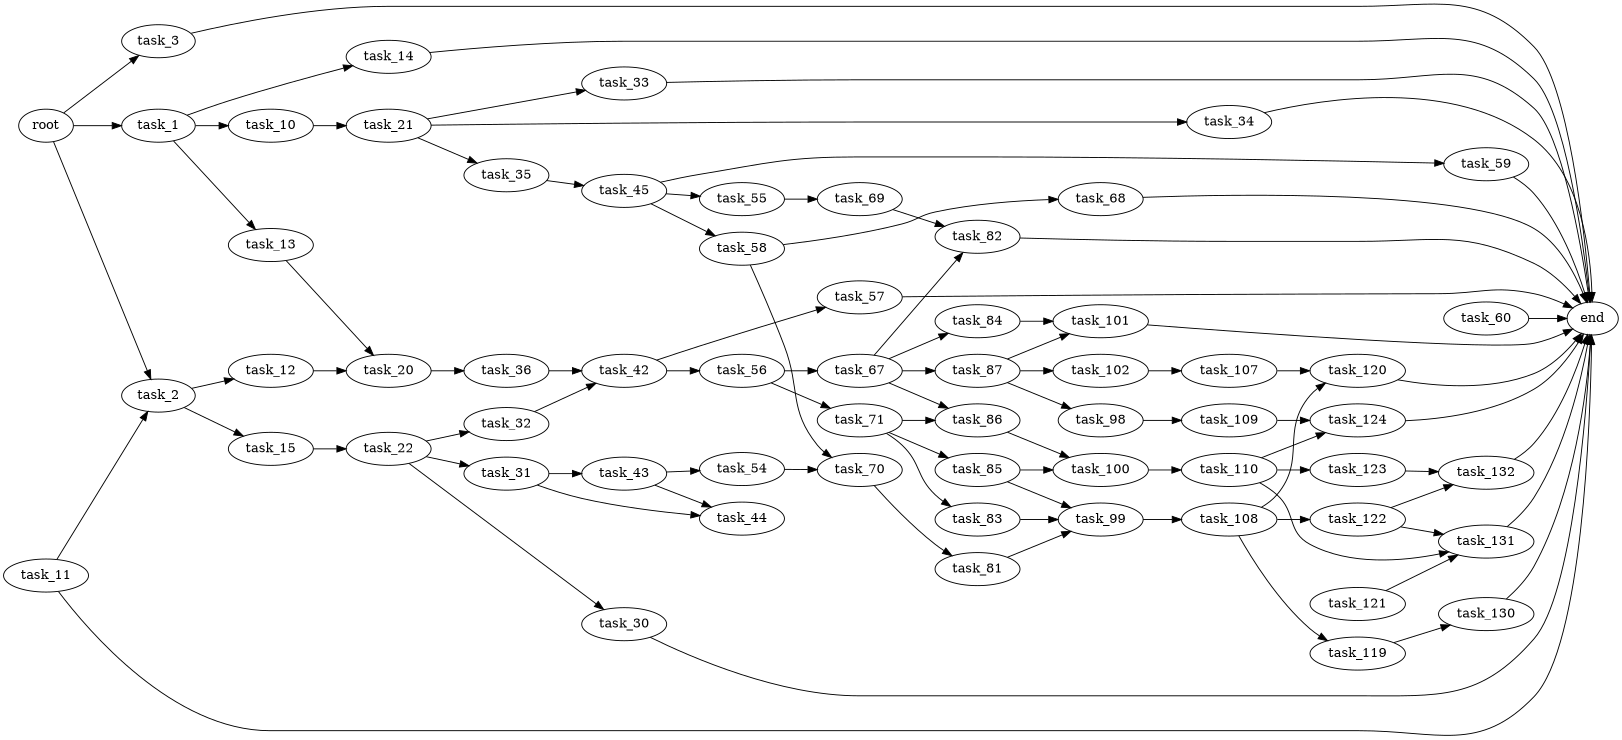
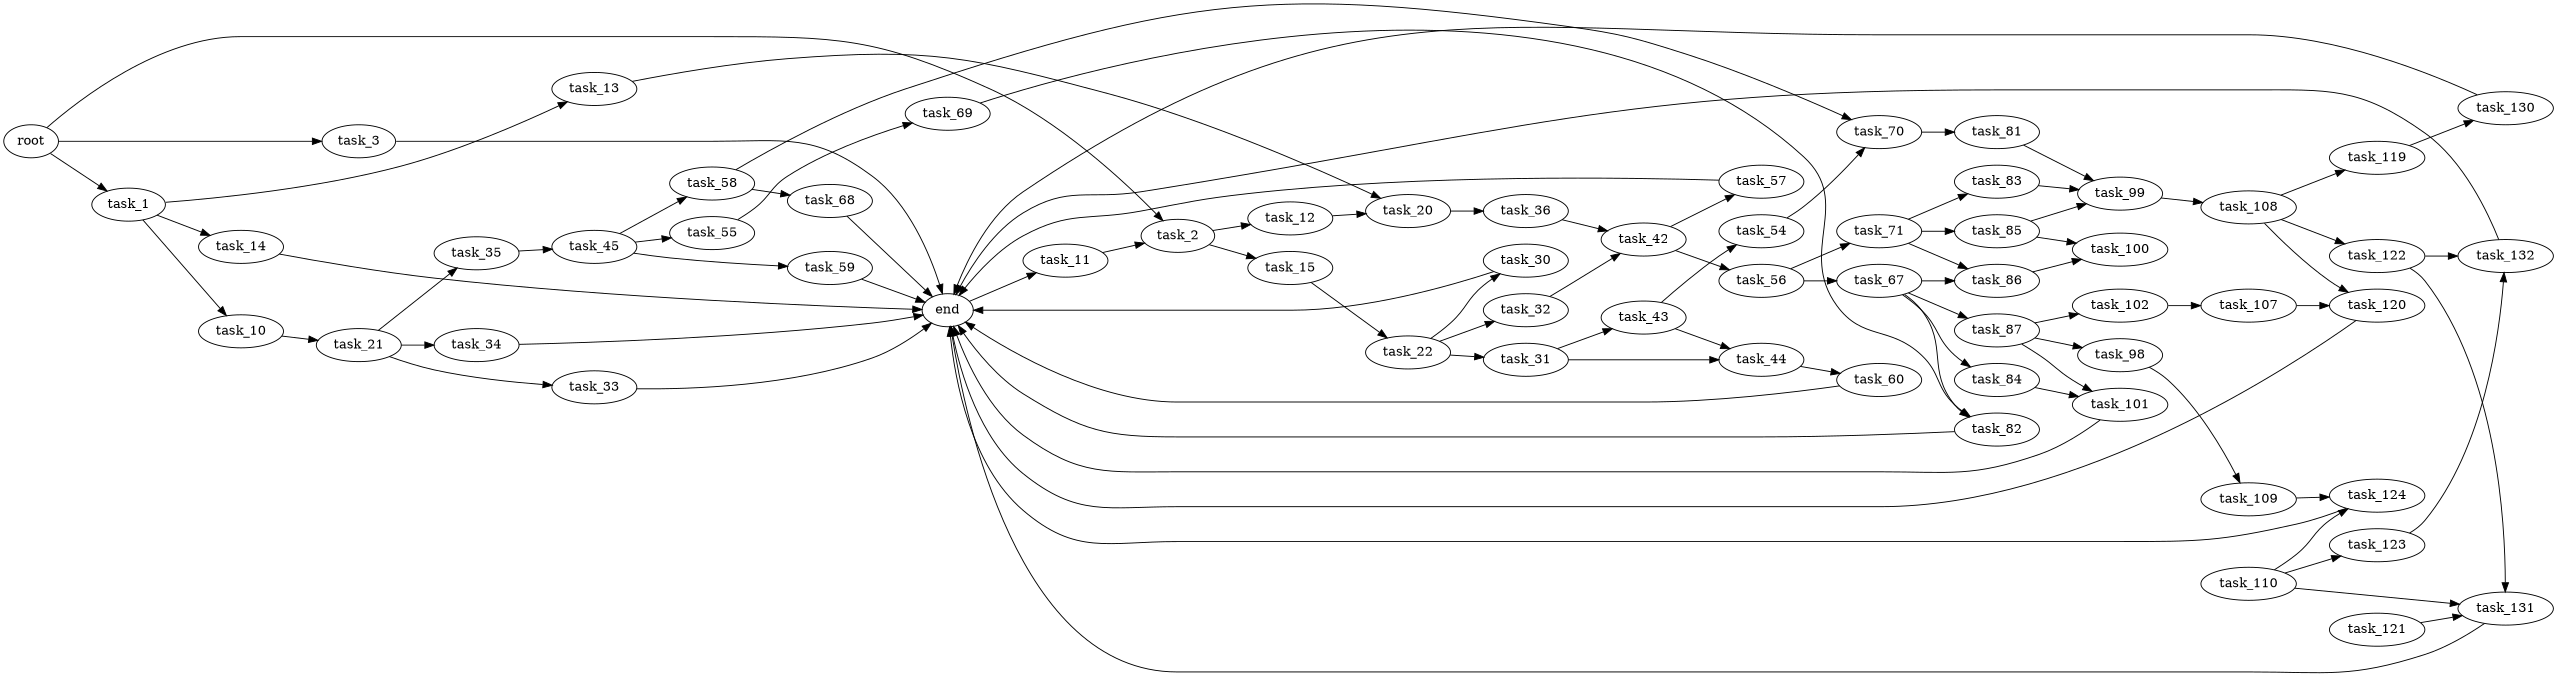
none -> (1816, 369)
(1160, 470) -> none
(957, 731) -> (999, 289)
